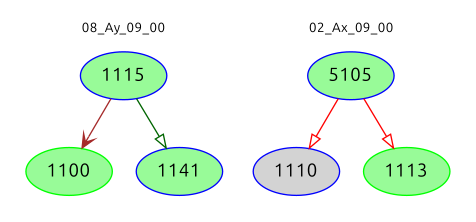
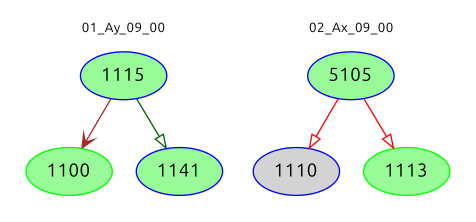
(124, 29) -> (124, 29)
